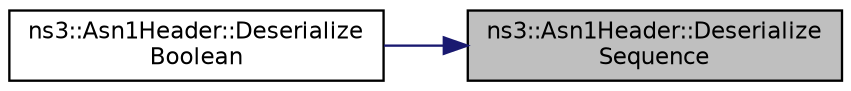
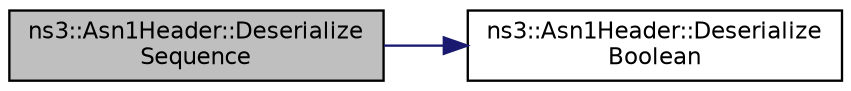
(414, 46) -> (414, 46)
